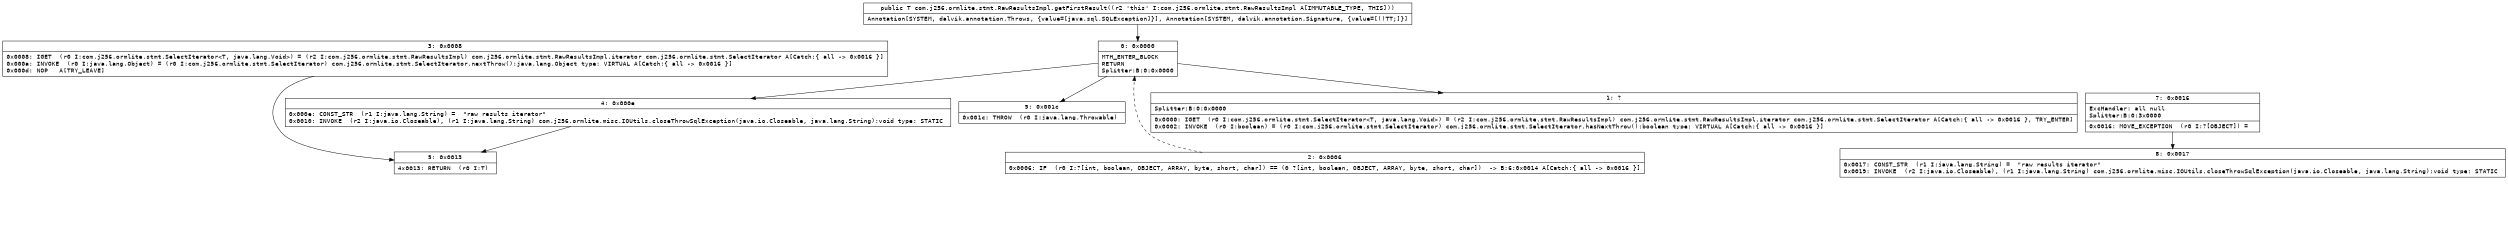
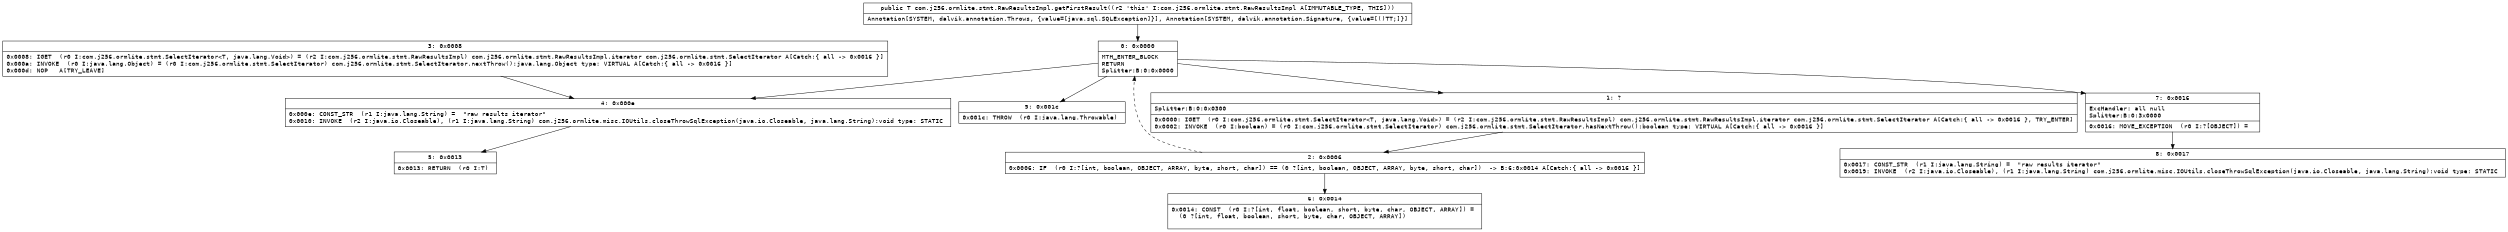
none -> (1630, 69)
(1191, 109) -> (1191, 109)
(294, 141) -> (535, 87)
none -> (1446, 142)
(445, 168) -> (445, 168)
none -> (1325, 211)
